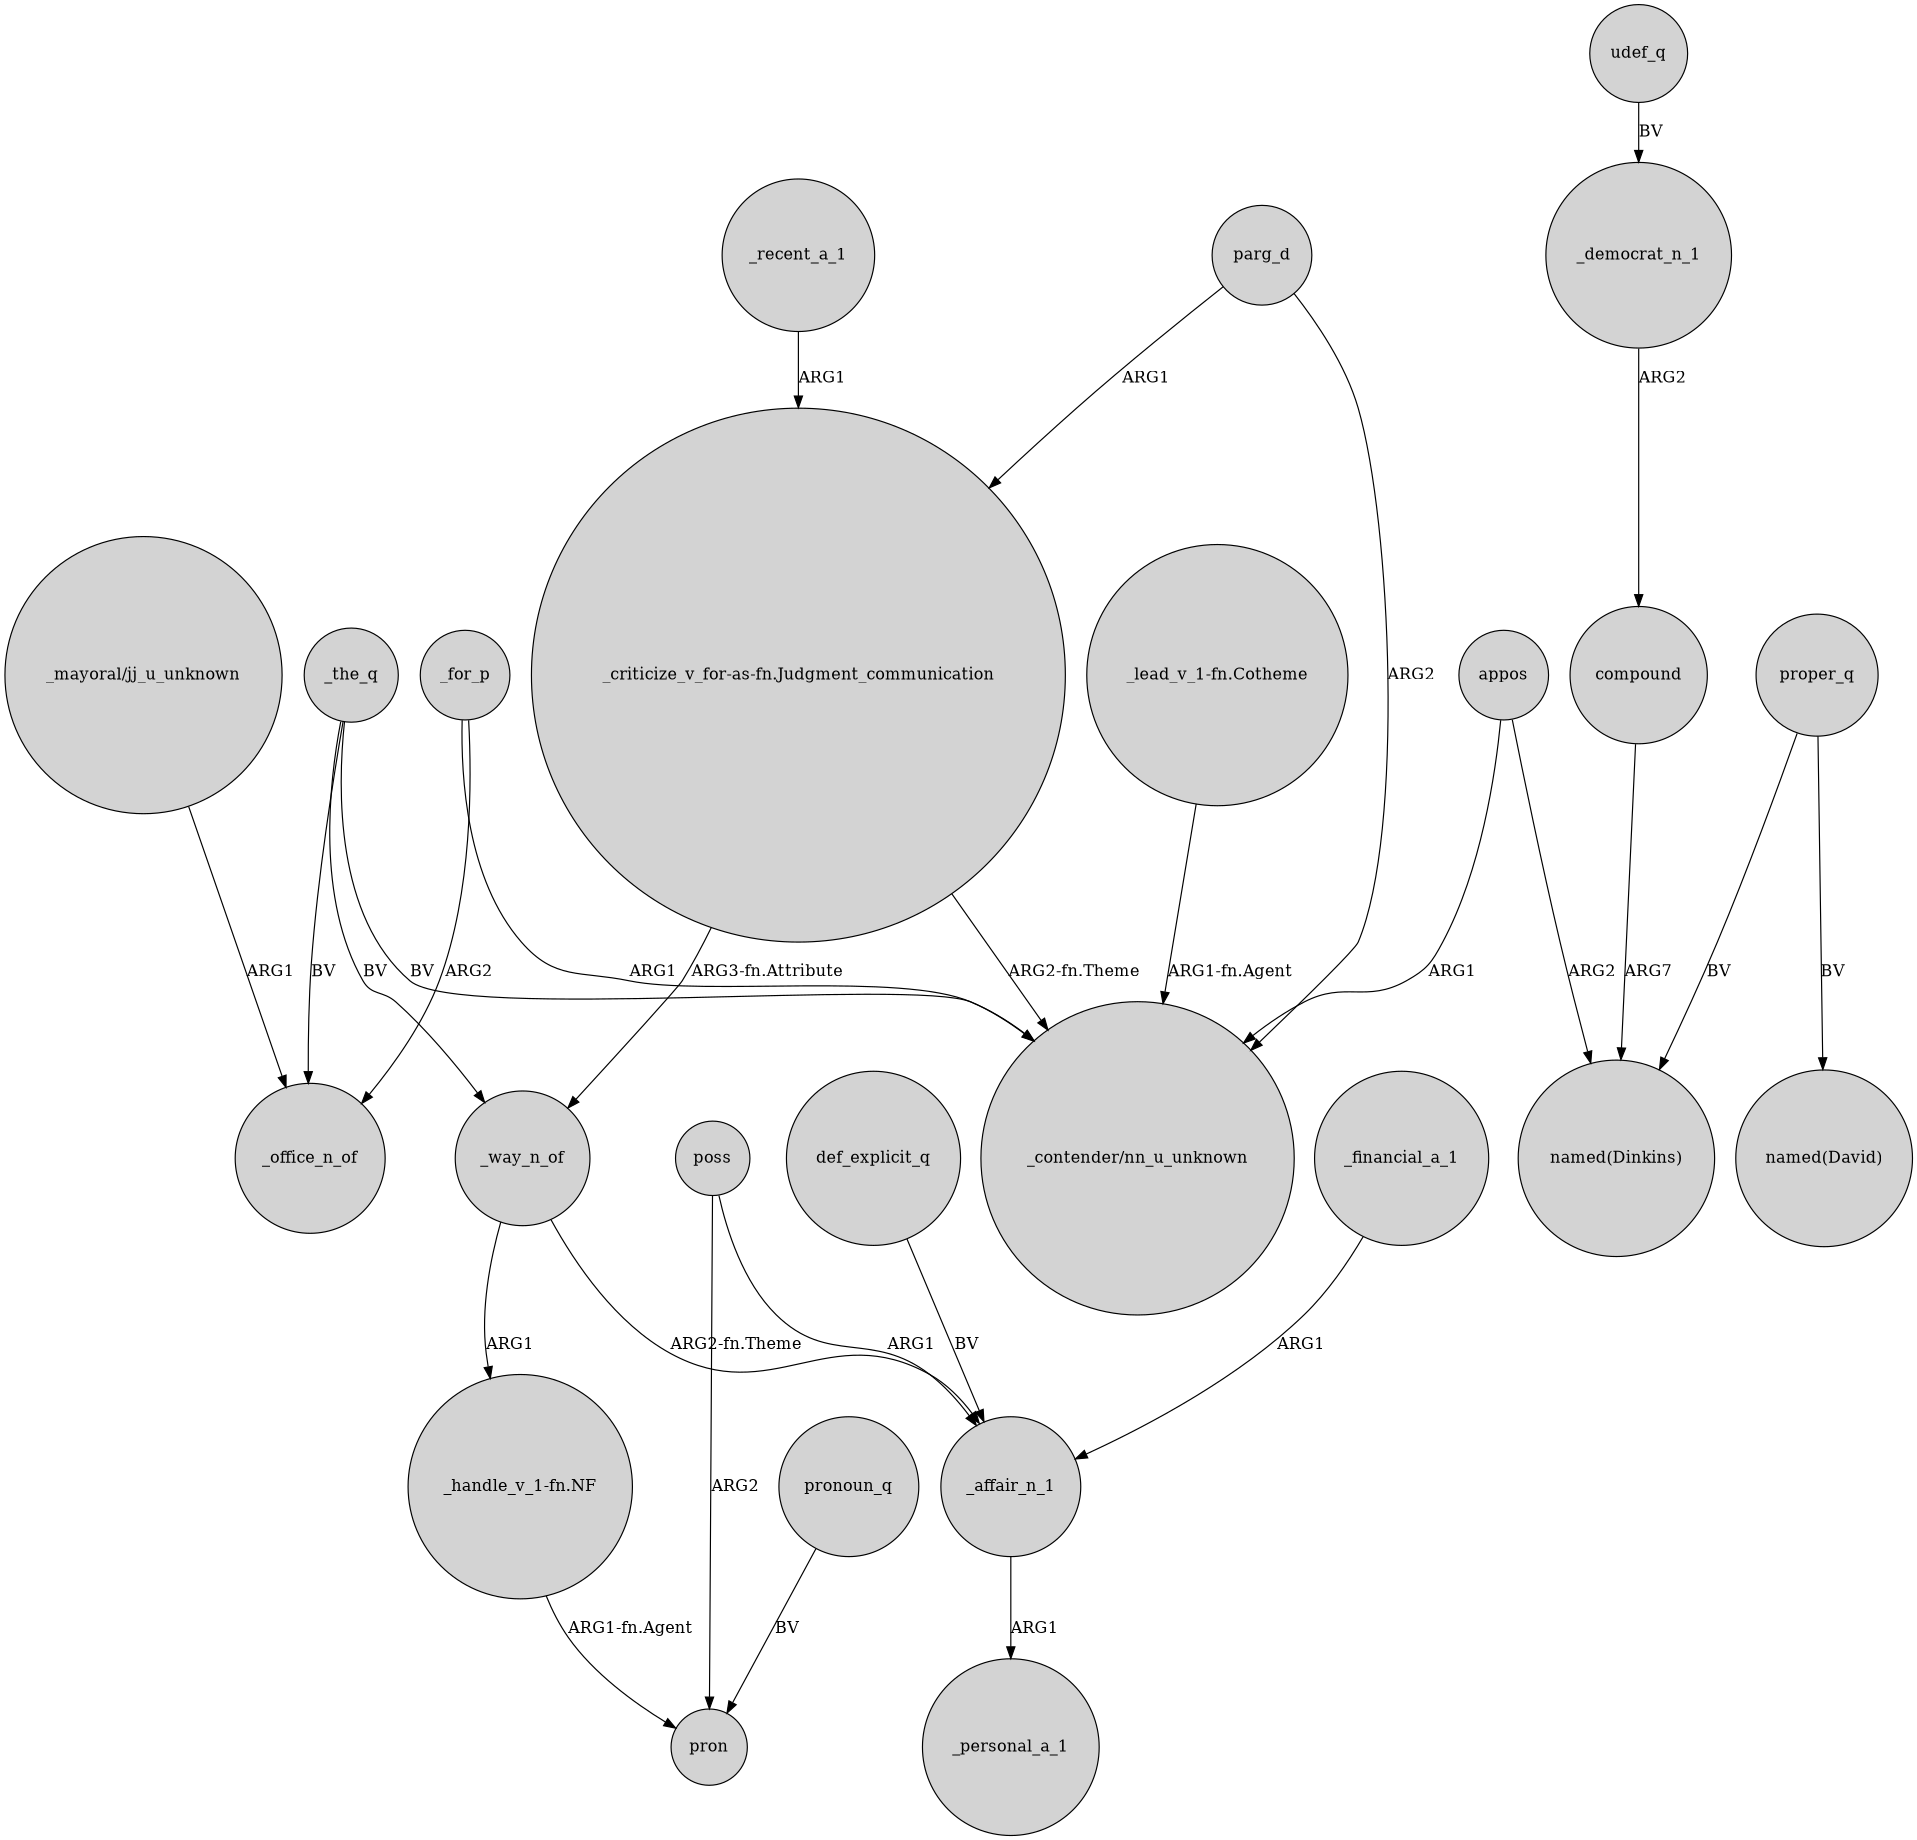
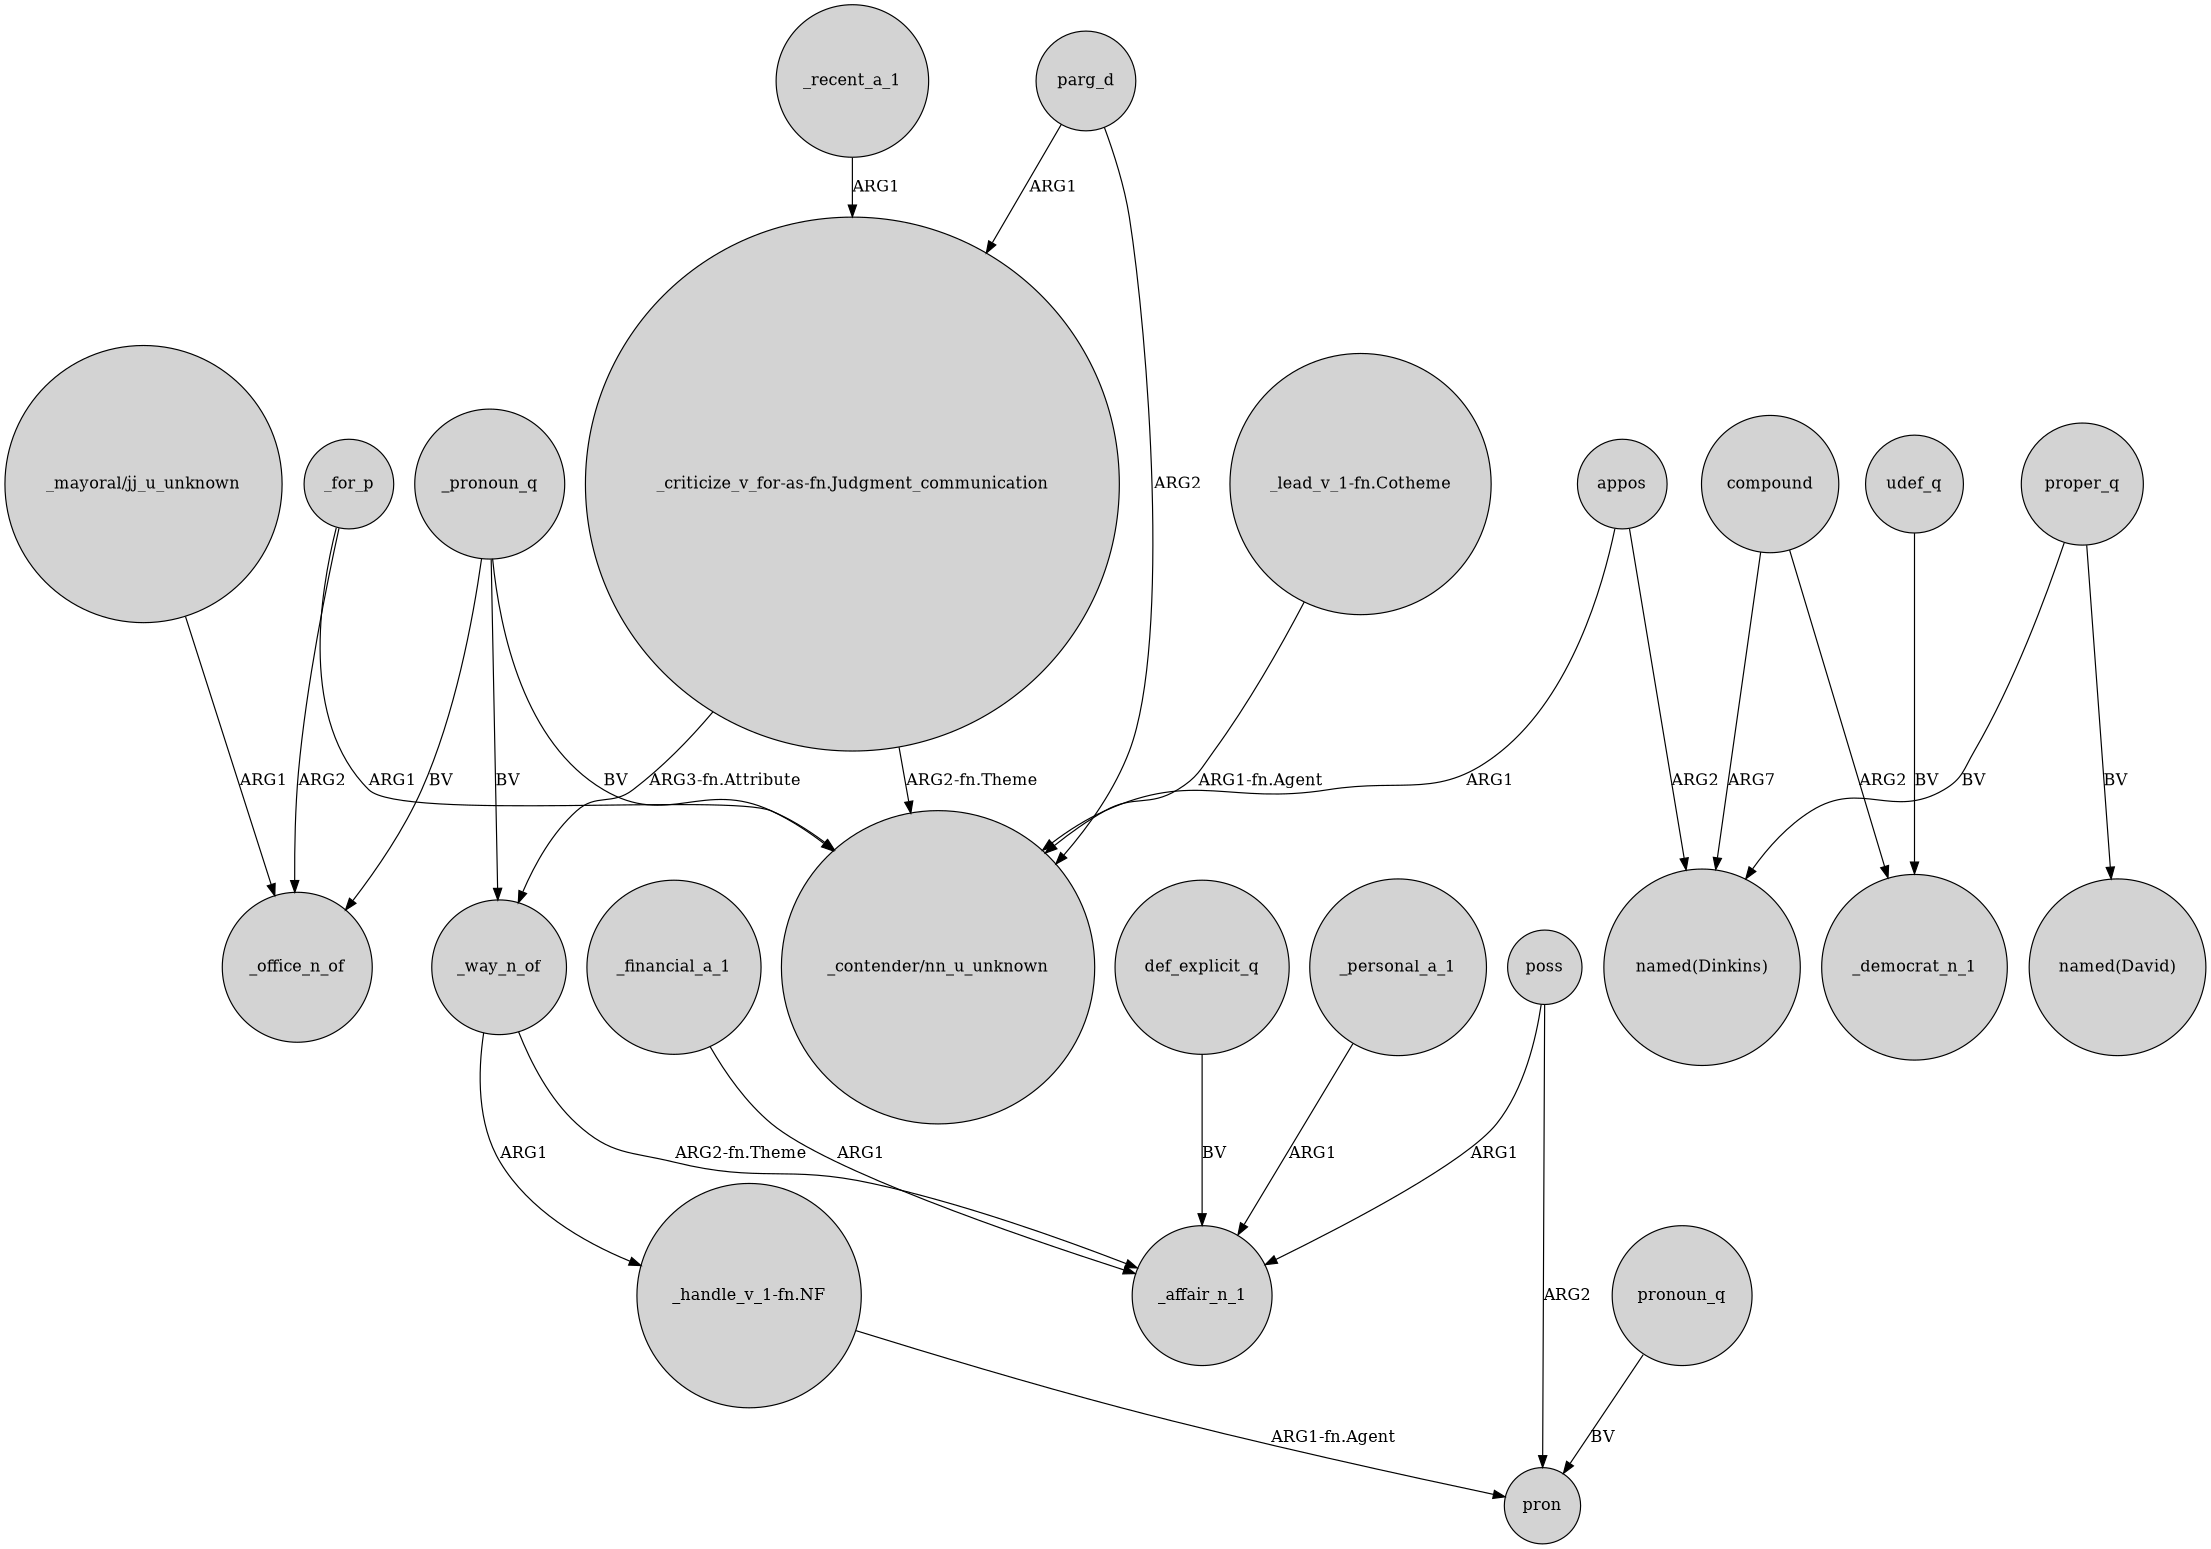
(1639, 472) -> (1837, 708)
(351, 675) -> (490, 484)
(1011, 1602) -> (1299, 1134)
